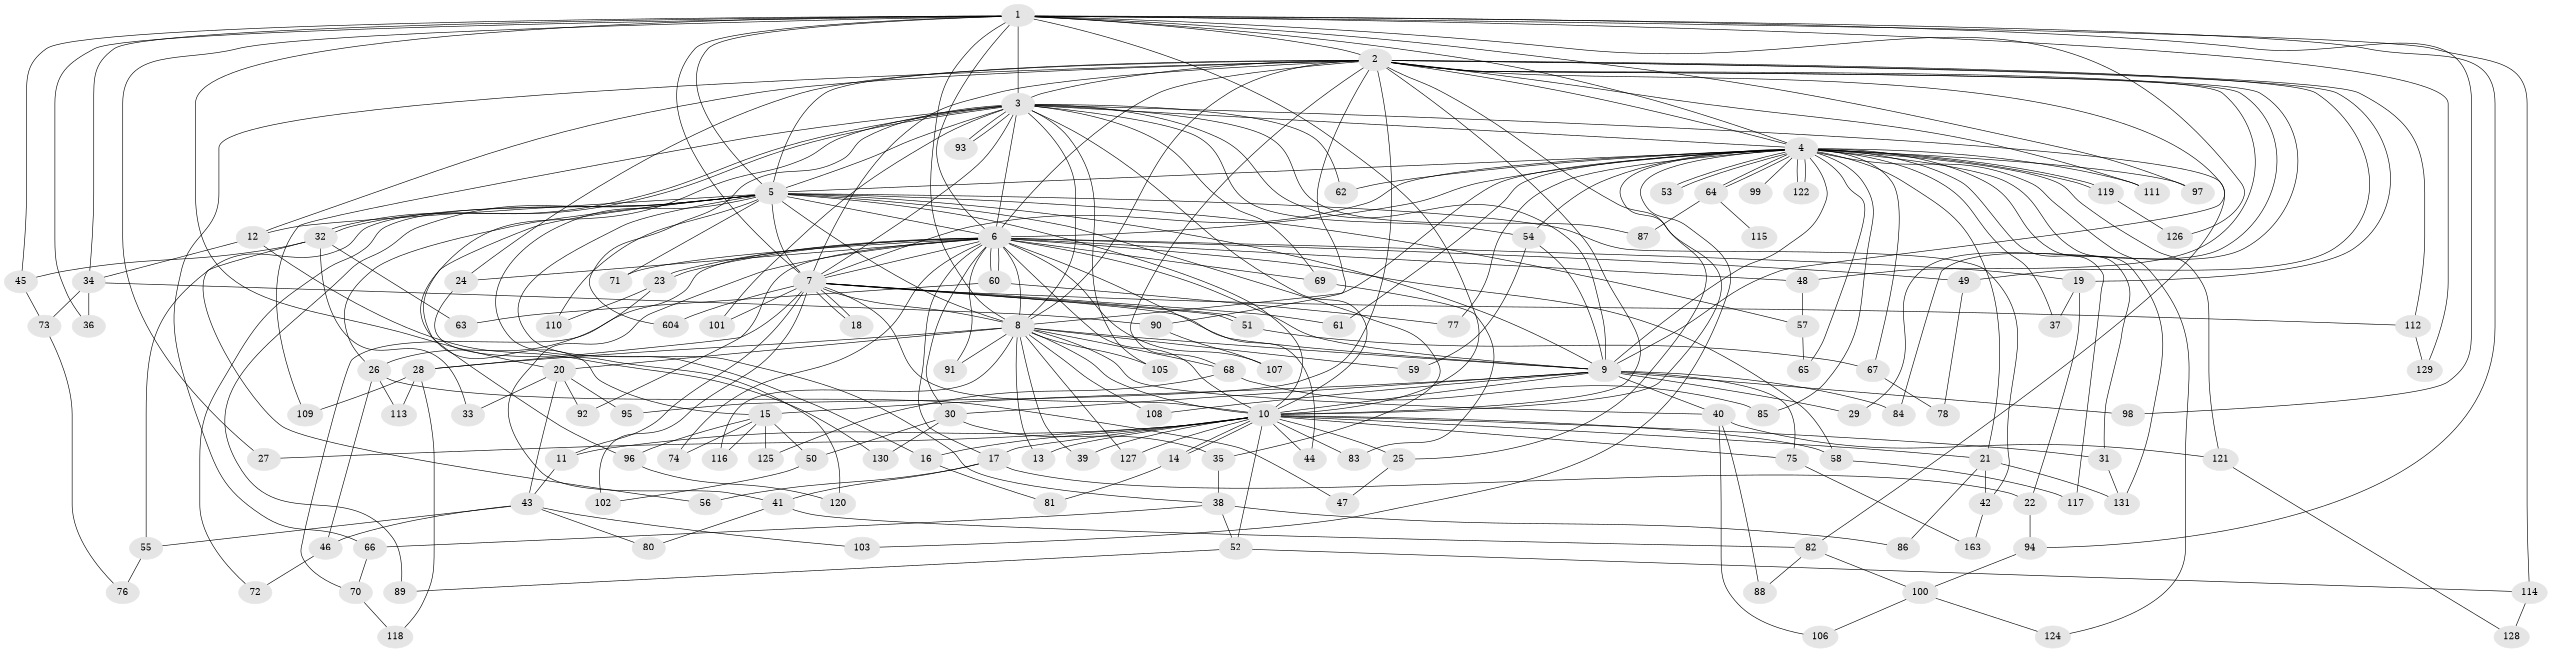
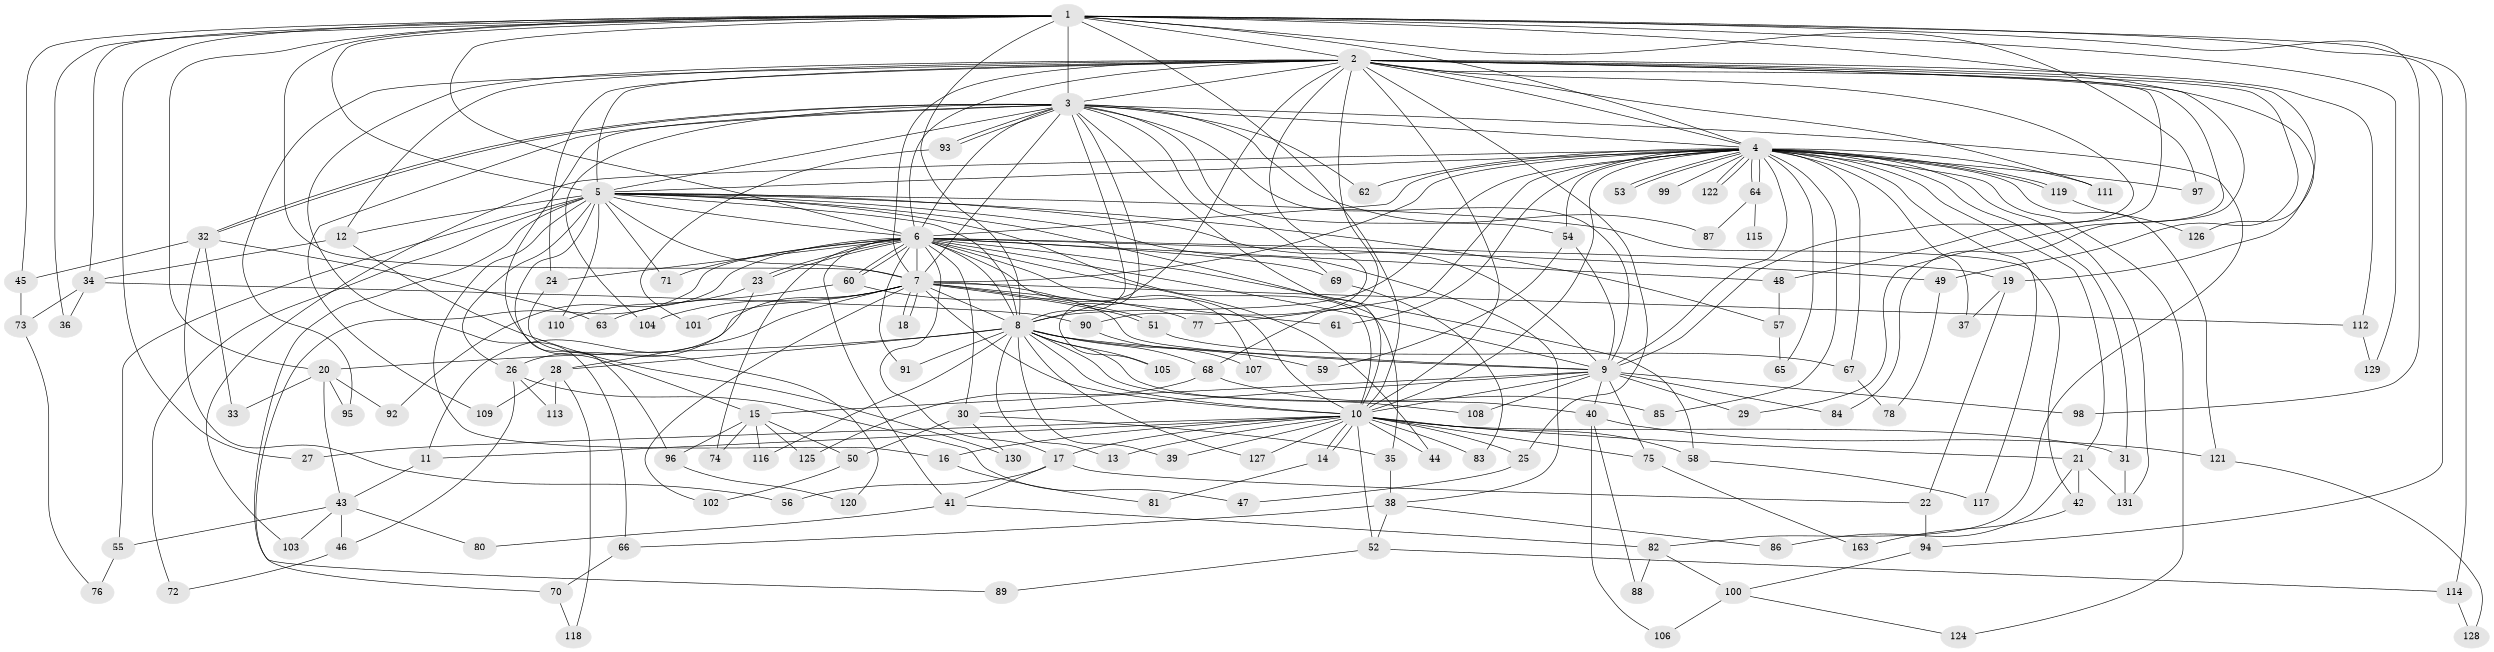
(872, 179) -> (716, 207)
(671, 326) -> (648, 326)
